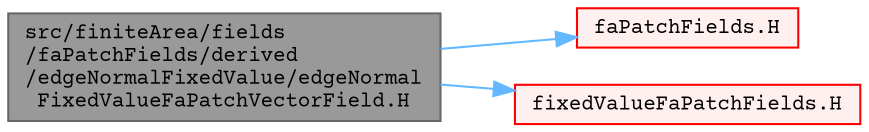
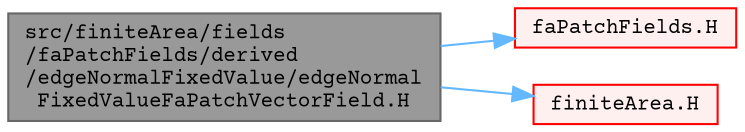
(688, 104) -> (626, 104)
